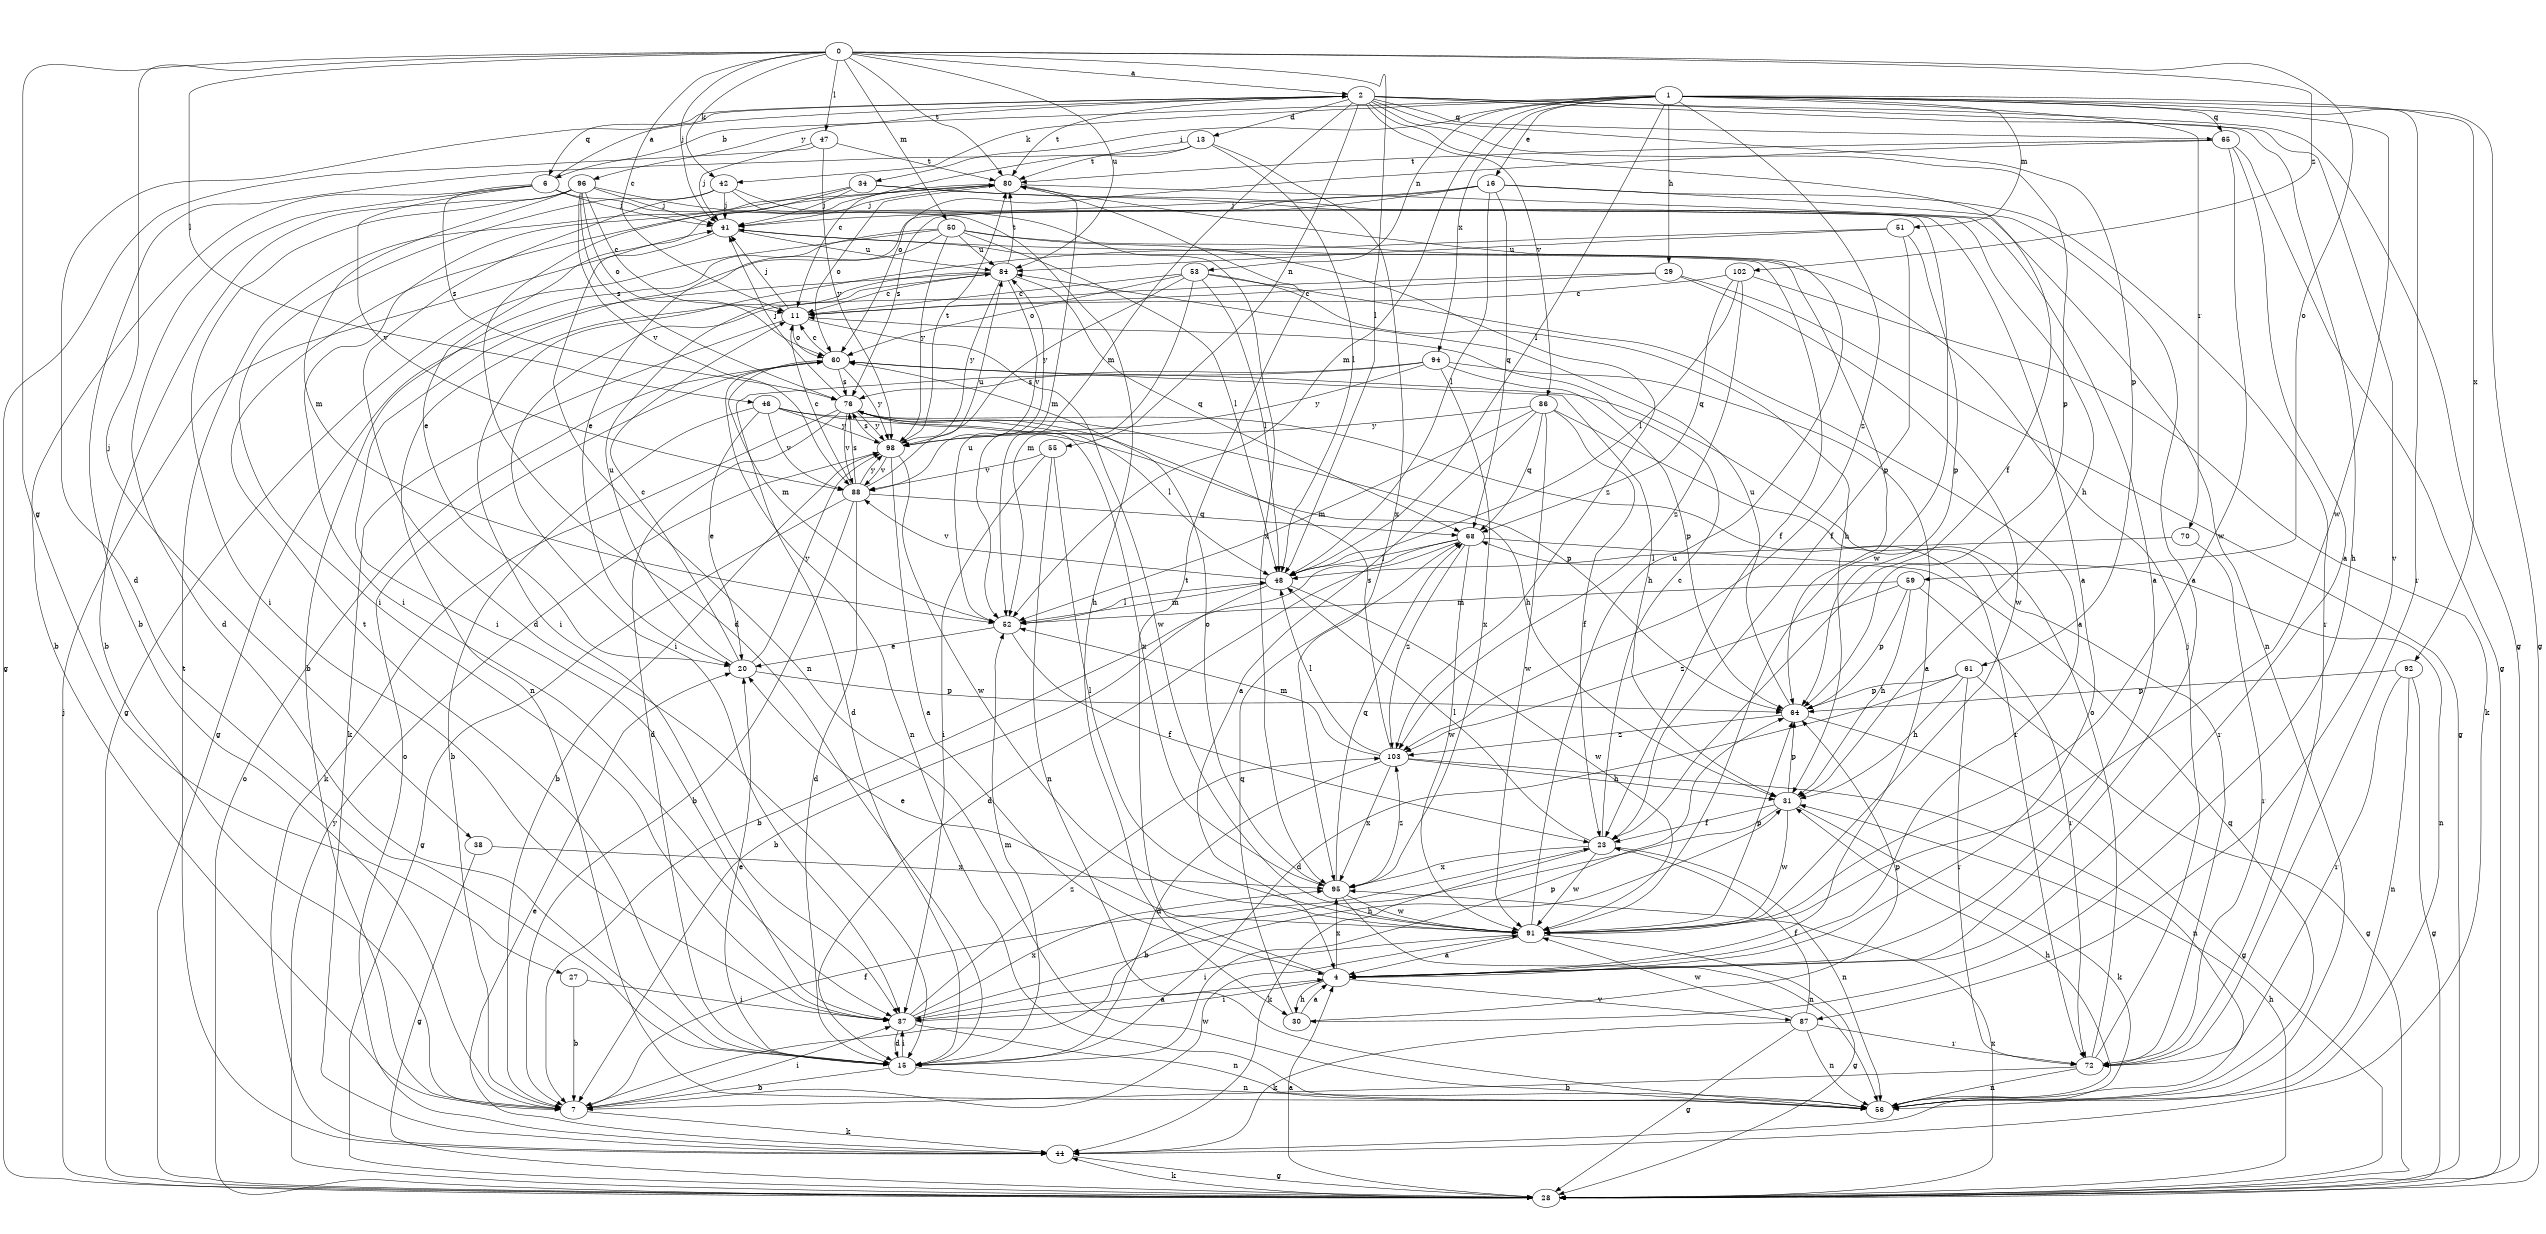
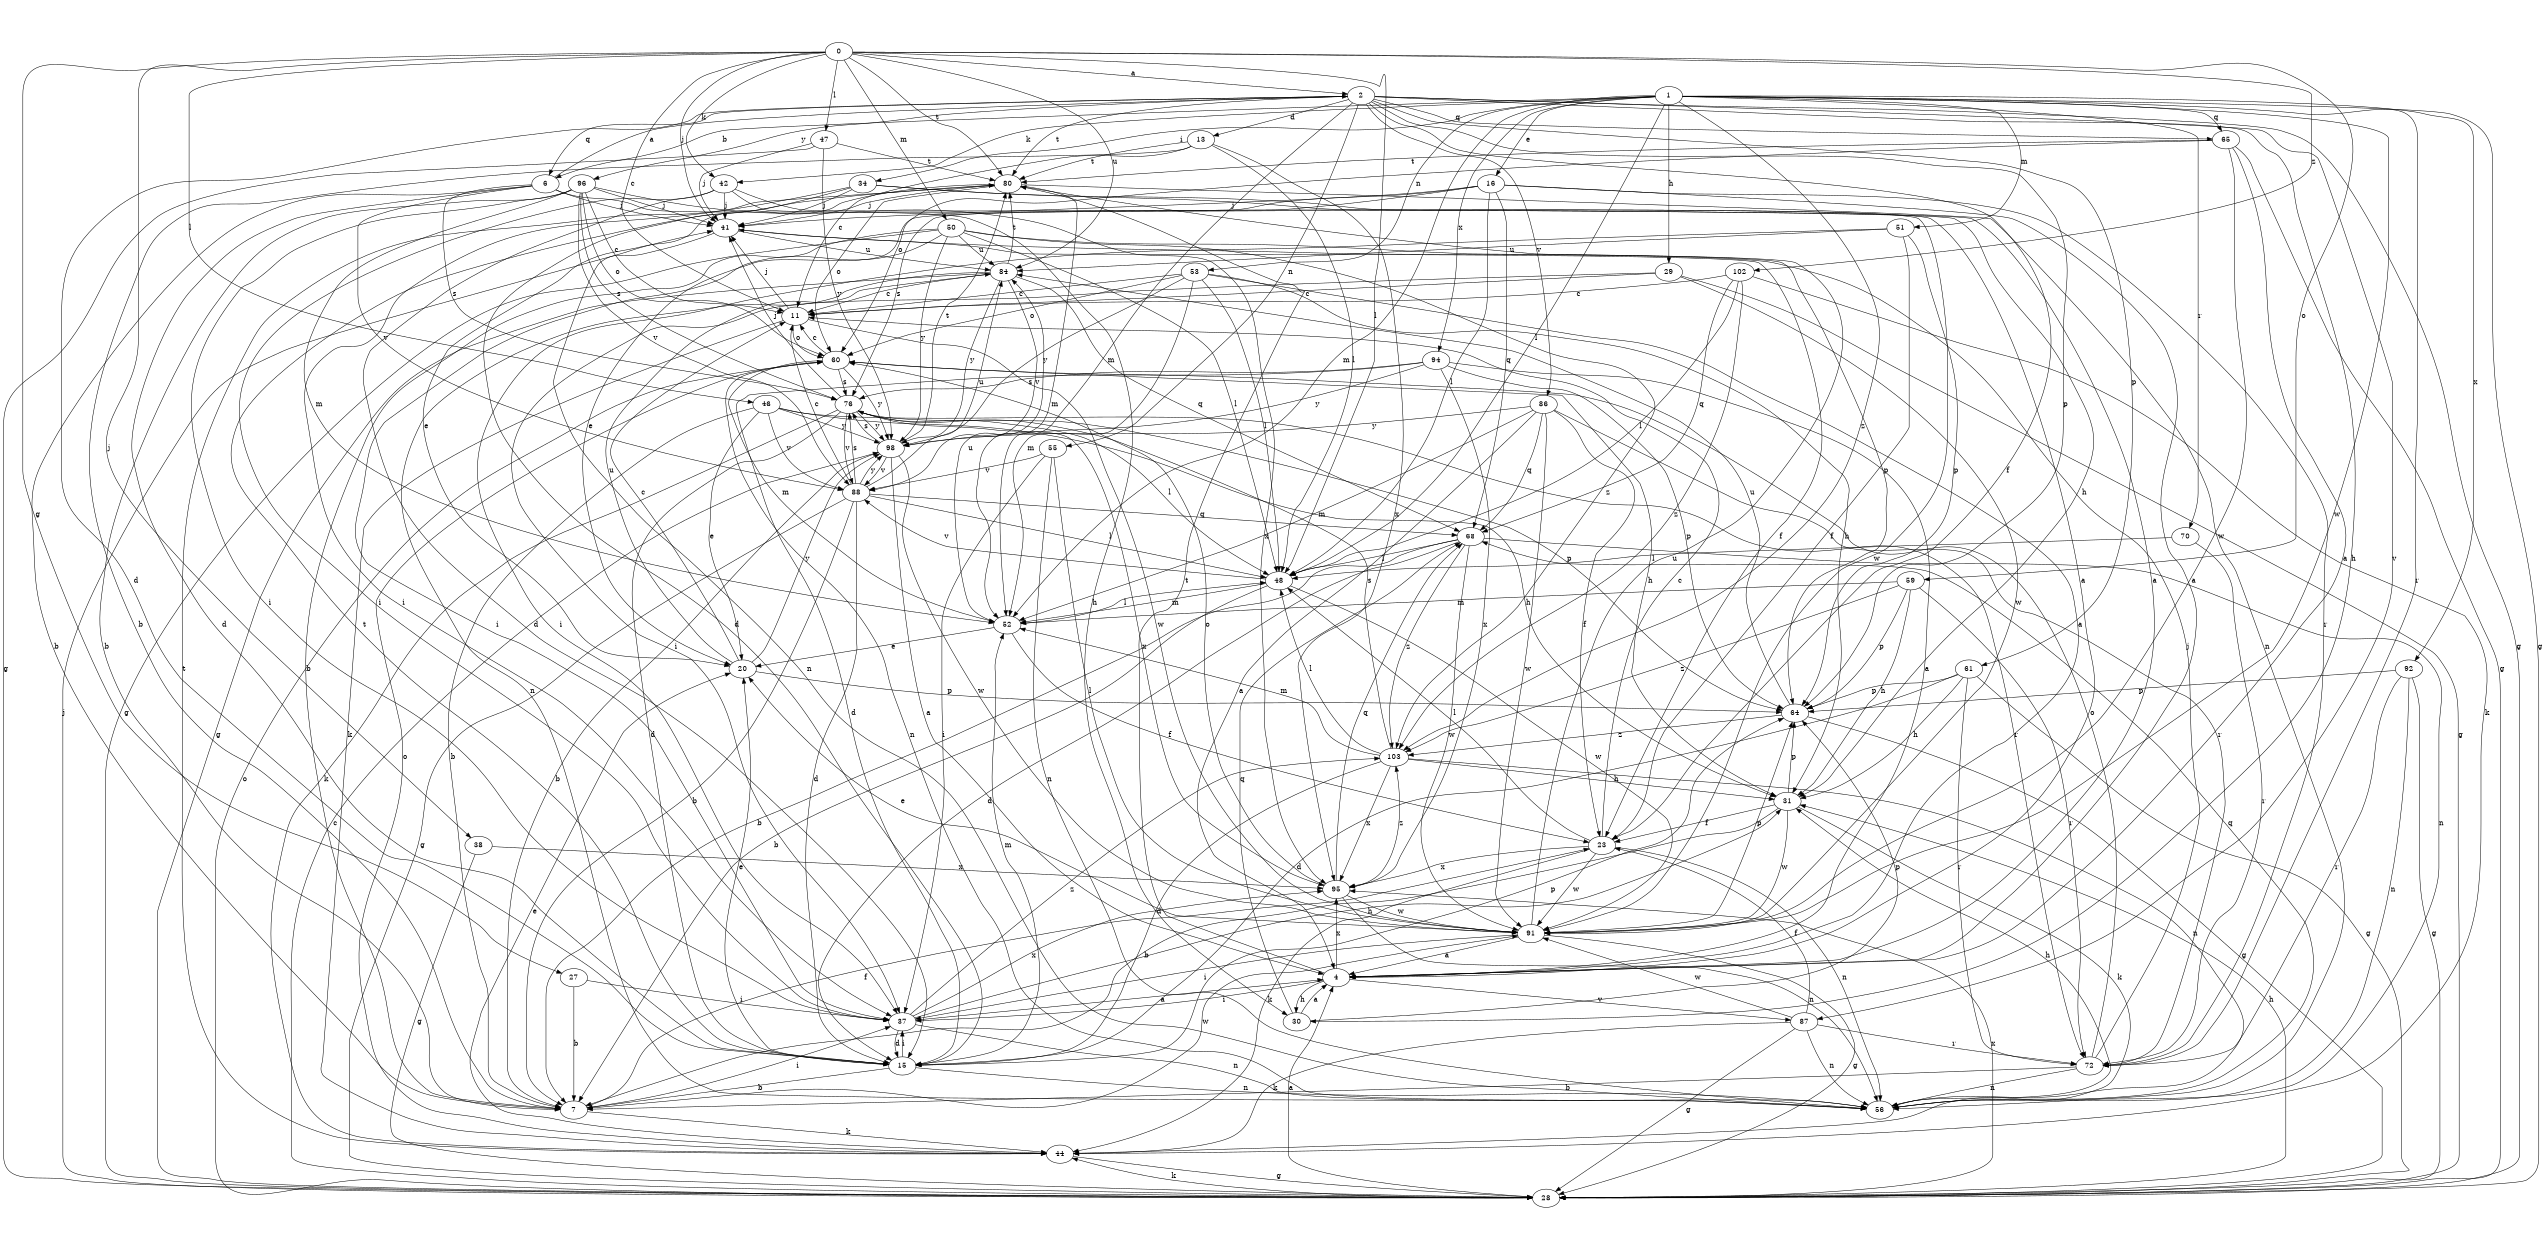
none -> (1055, 534)
(335, 823) -> (335, 823)
